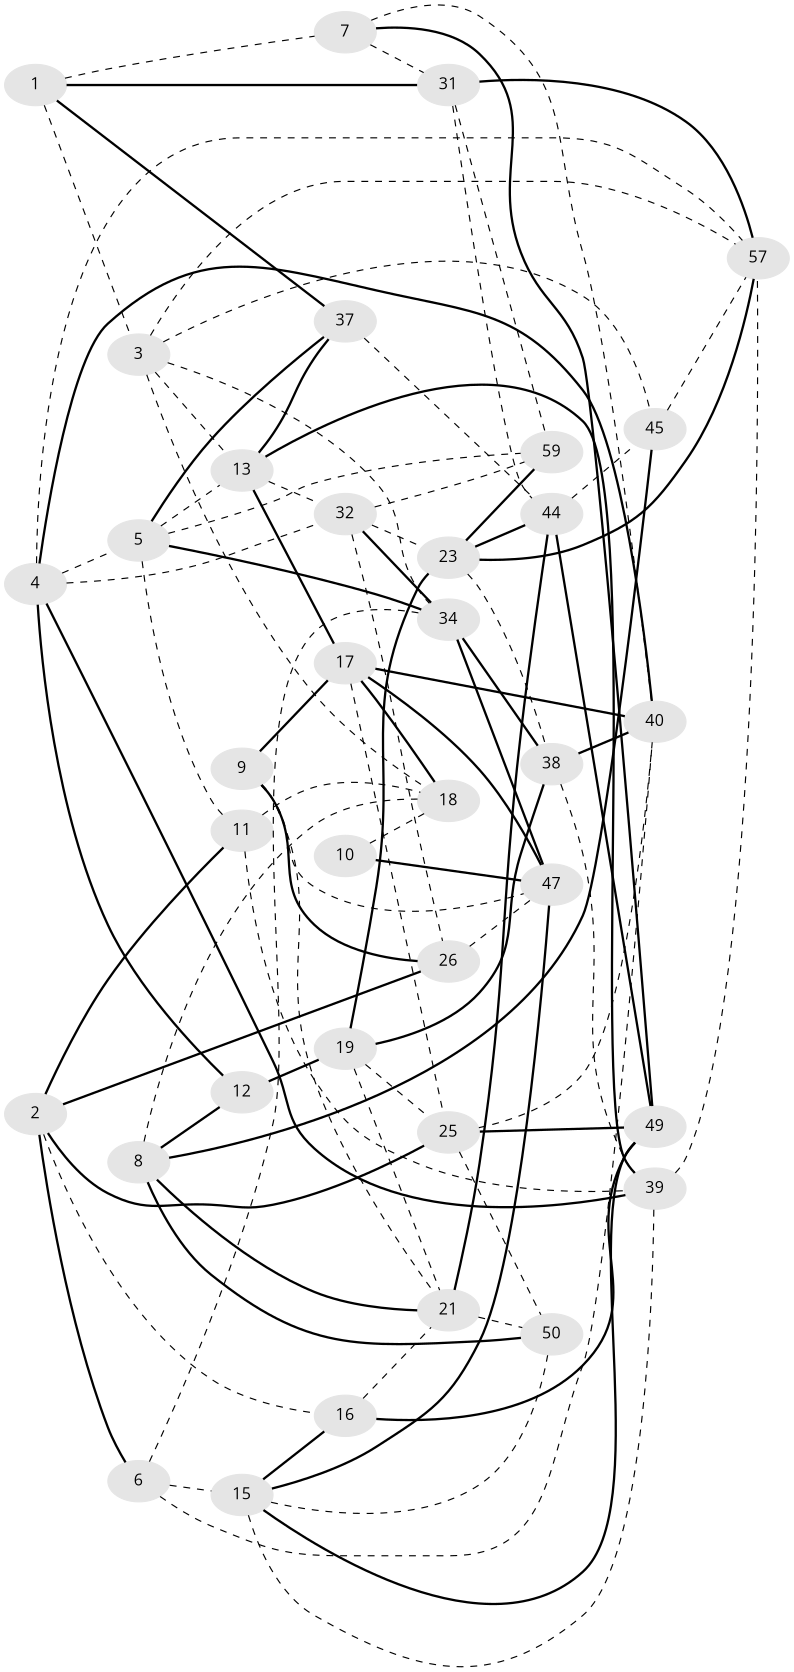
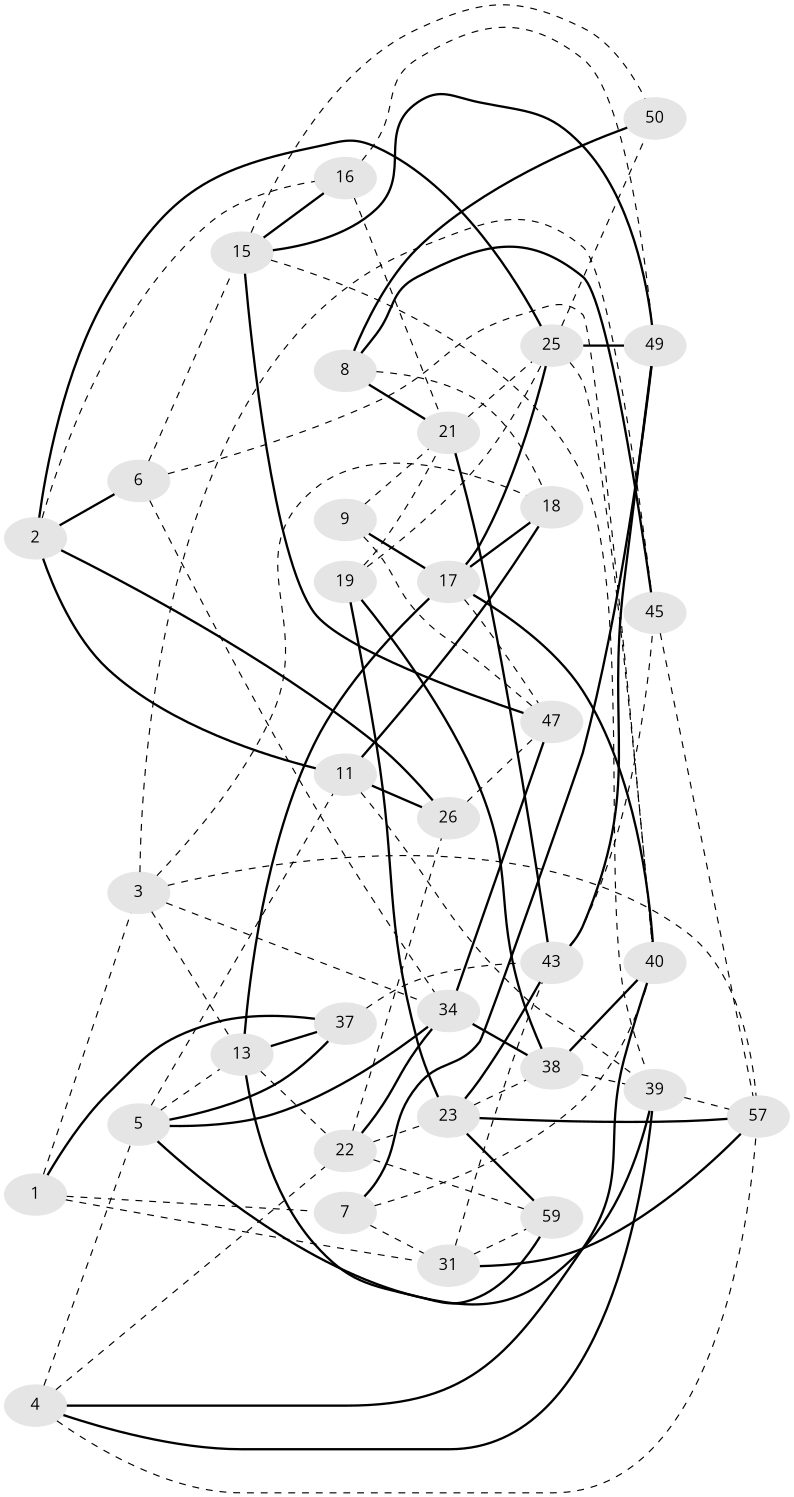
(242, 85) -> (233, 1230)
(341, 477) -> (314, 1255)
(345, 514) -> (345, 1151)
(552, 514) -> (552, 963)
(469, 758) -> (508, 658)
(338, 783) -> (450, 651)
(345, 856) -> none
(397, 898) -> (514, 469)
(309, 919) -> (397, 796)
(242, 1092) -> none
(500, 1322) -> (500, 389)
(595, 1349) -> (575, 53)
